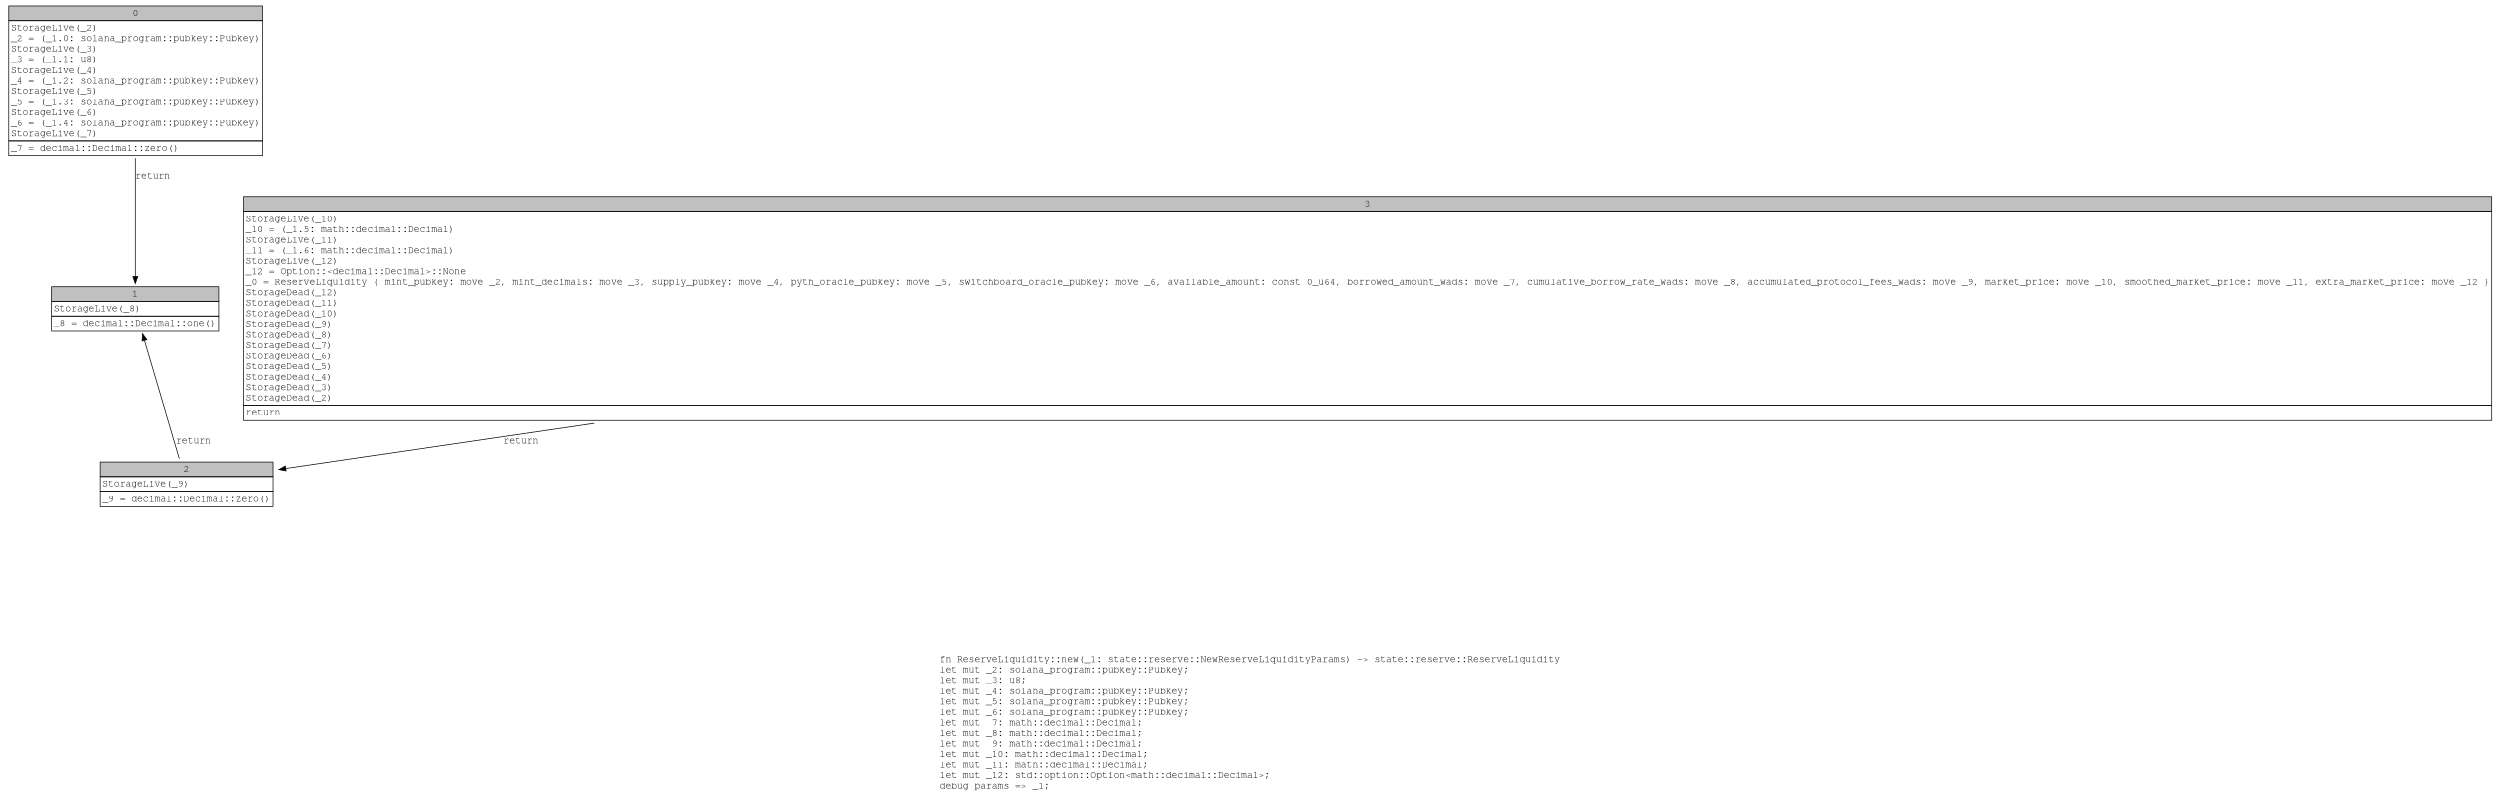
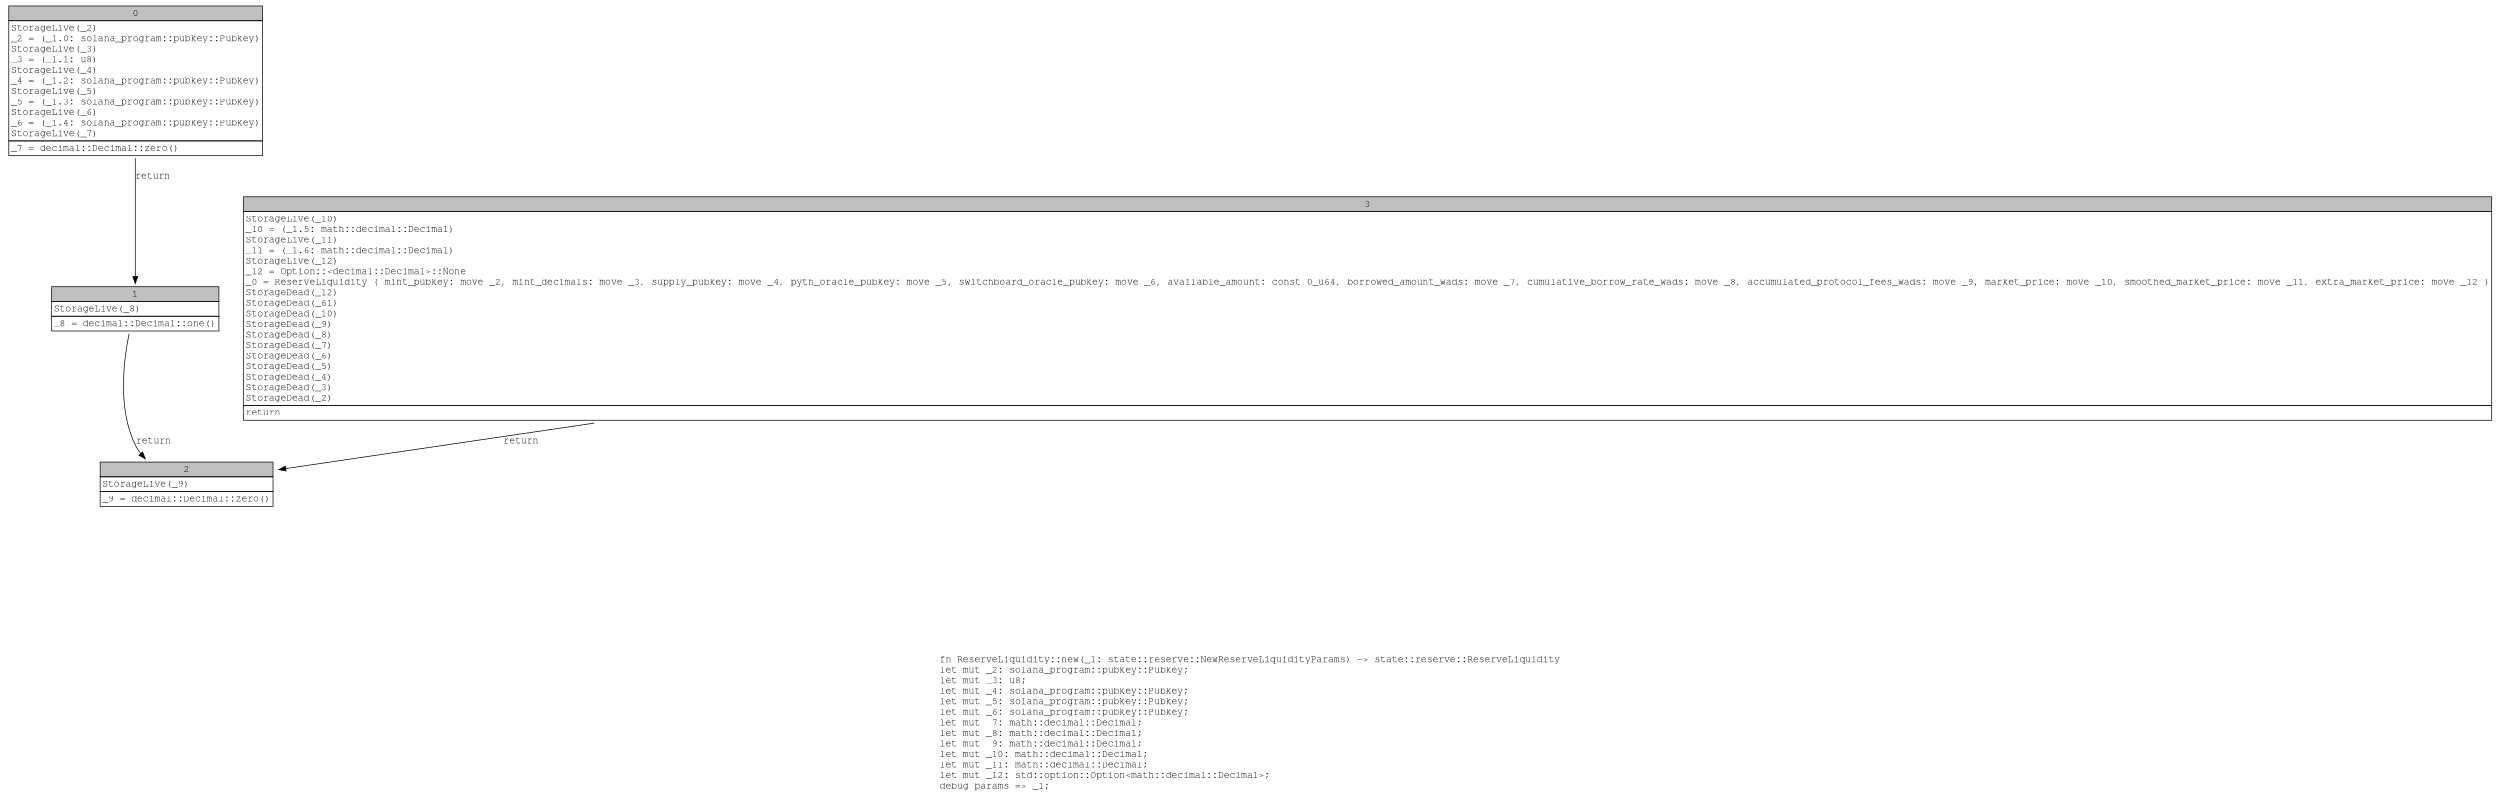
(292, 303) -> (292, 303)
(162, 400) -> (124, 395)
